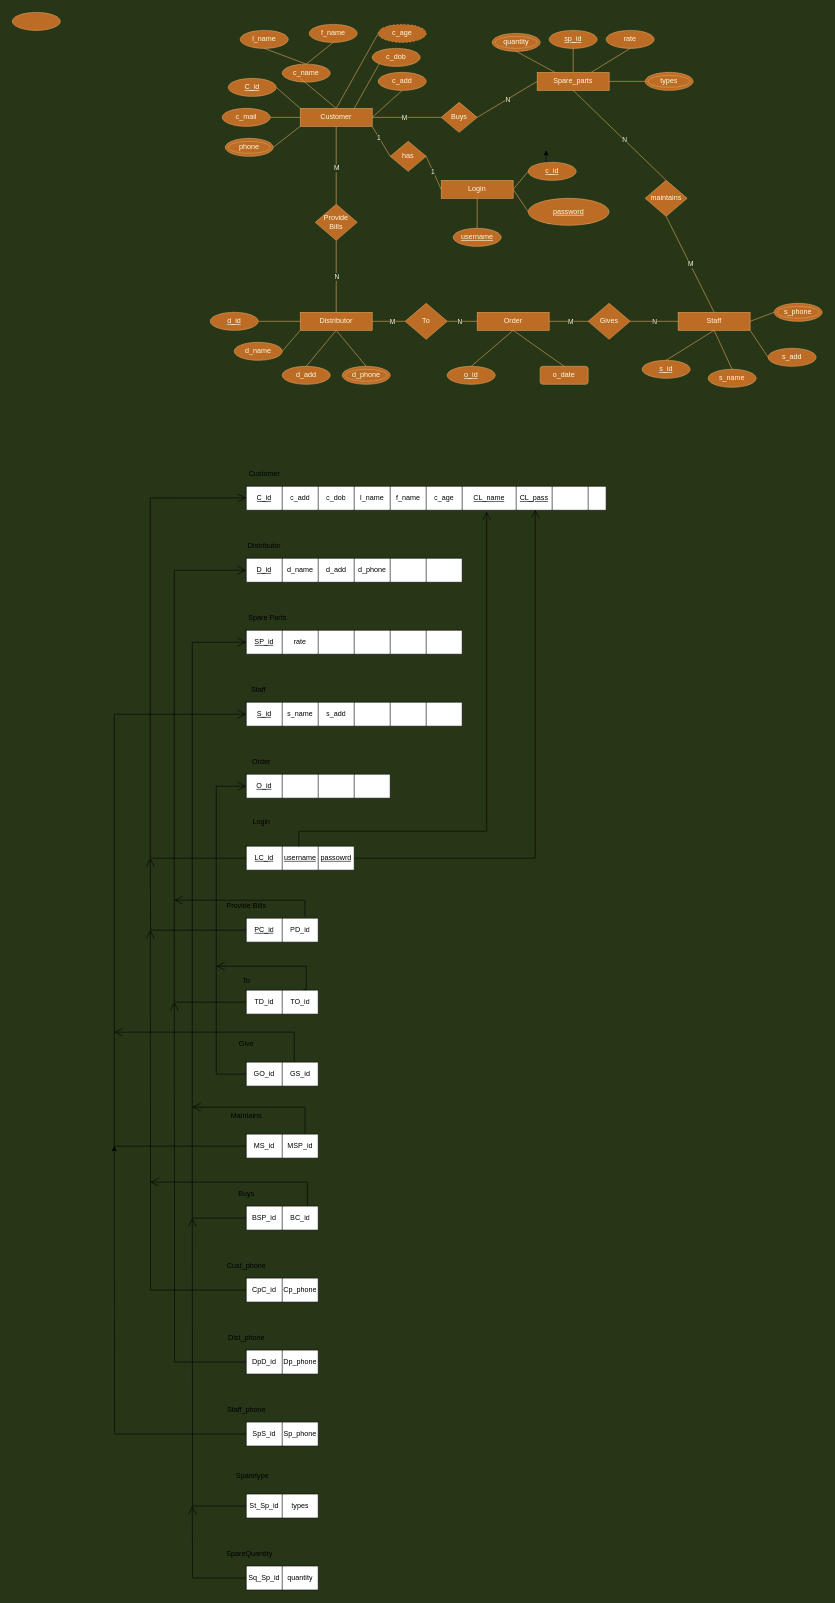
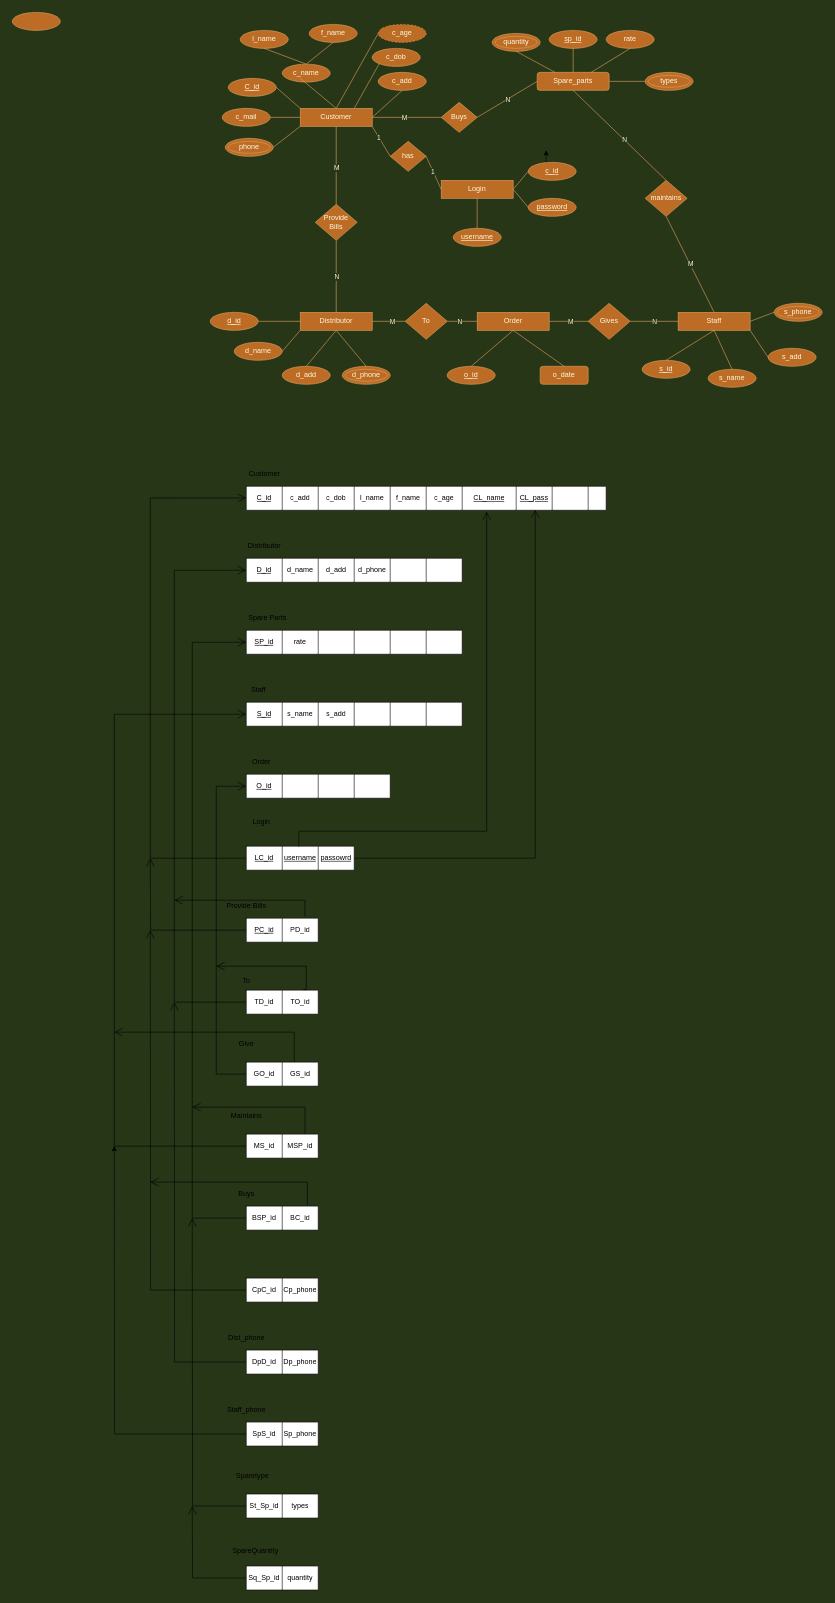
(573, 81) -> (573, 81)
(569, 212) -> (552, 207)
(246, 1266) -> none
(249, 1554) -> (255, 1551)
